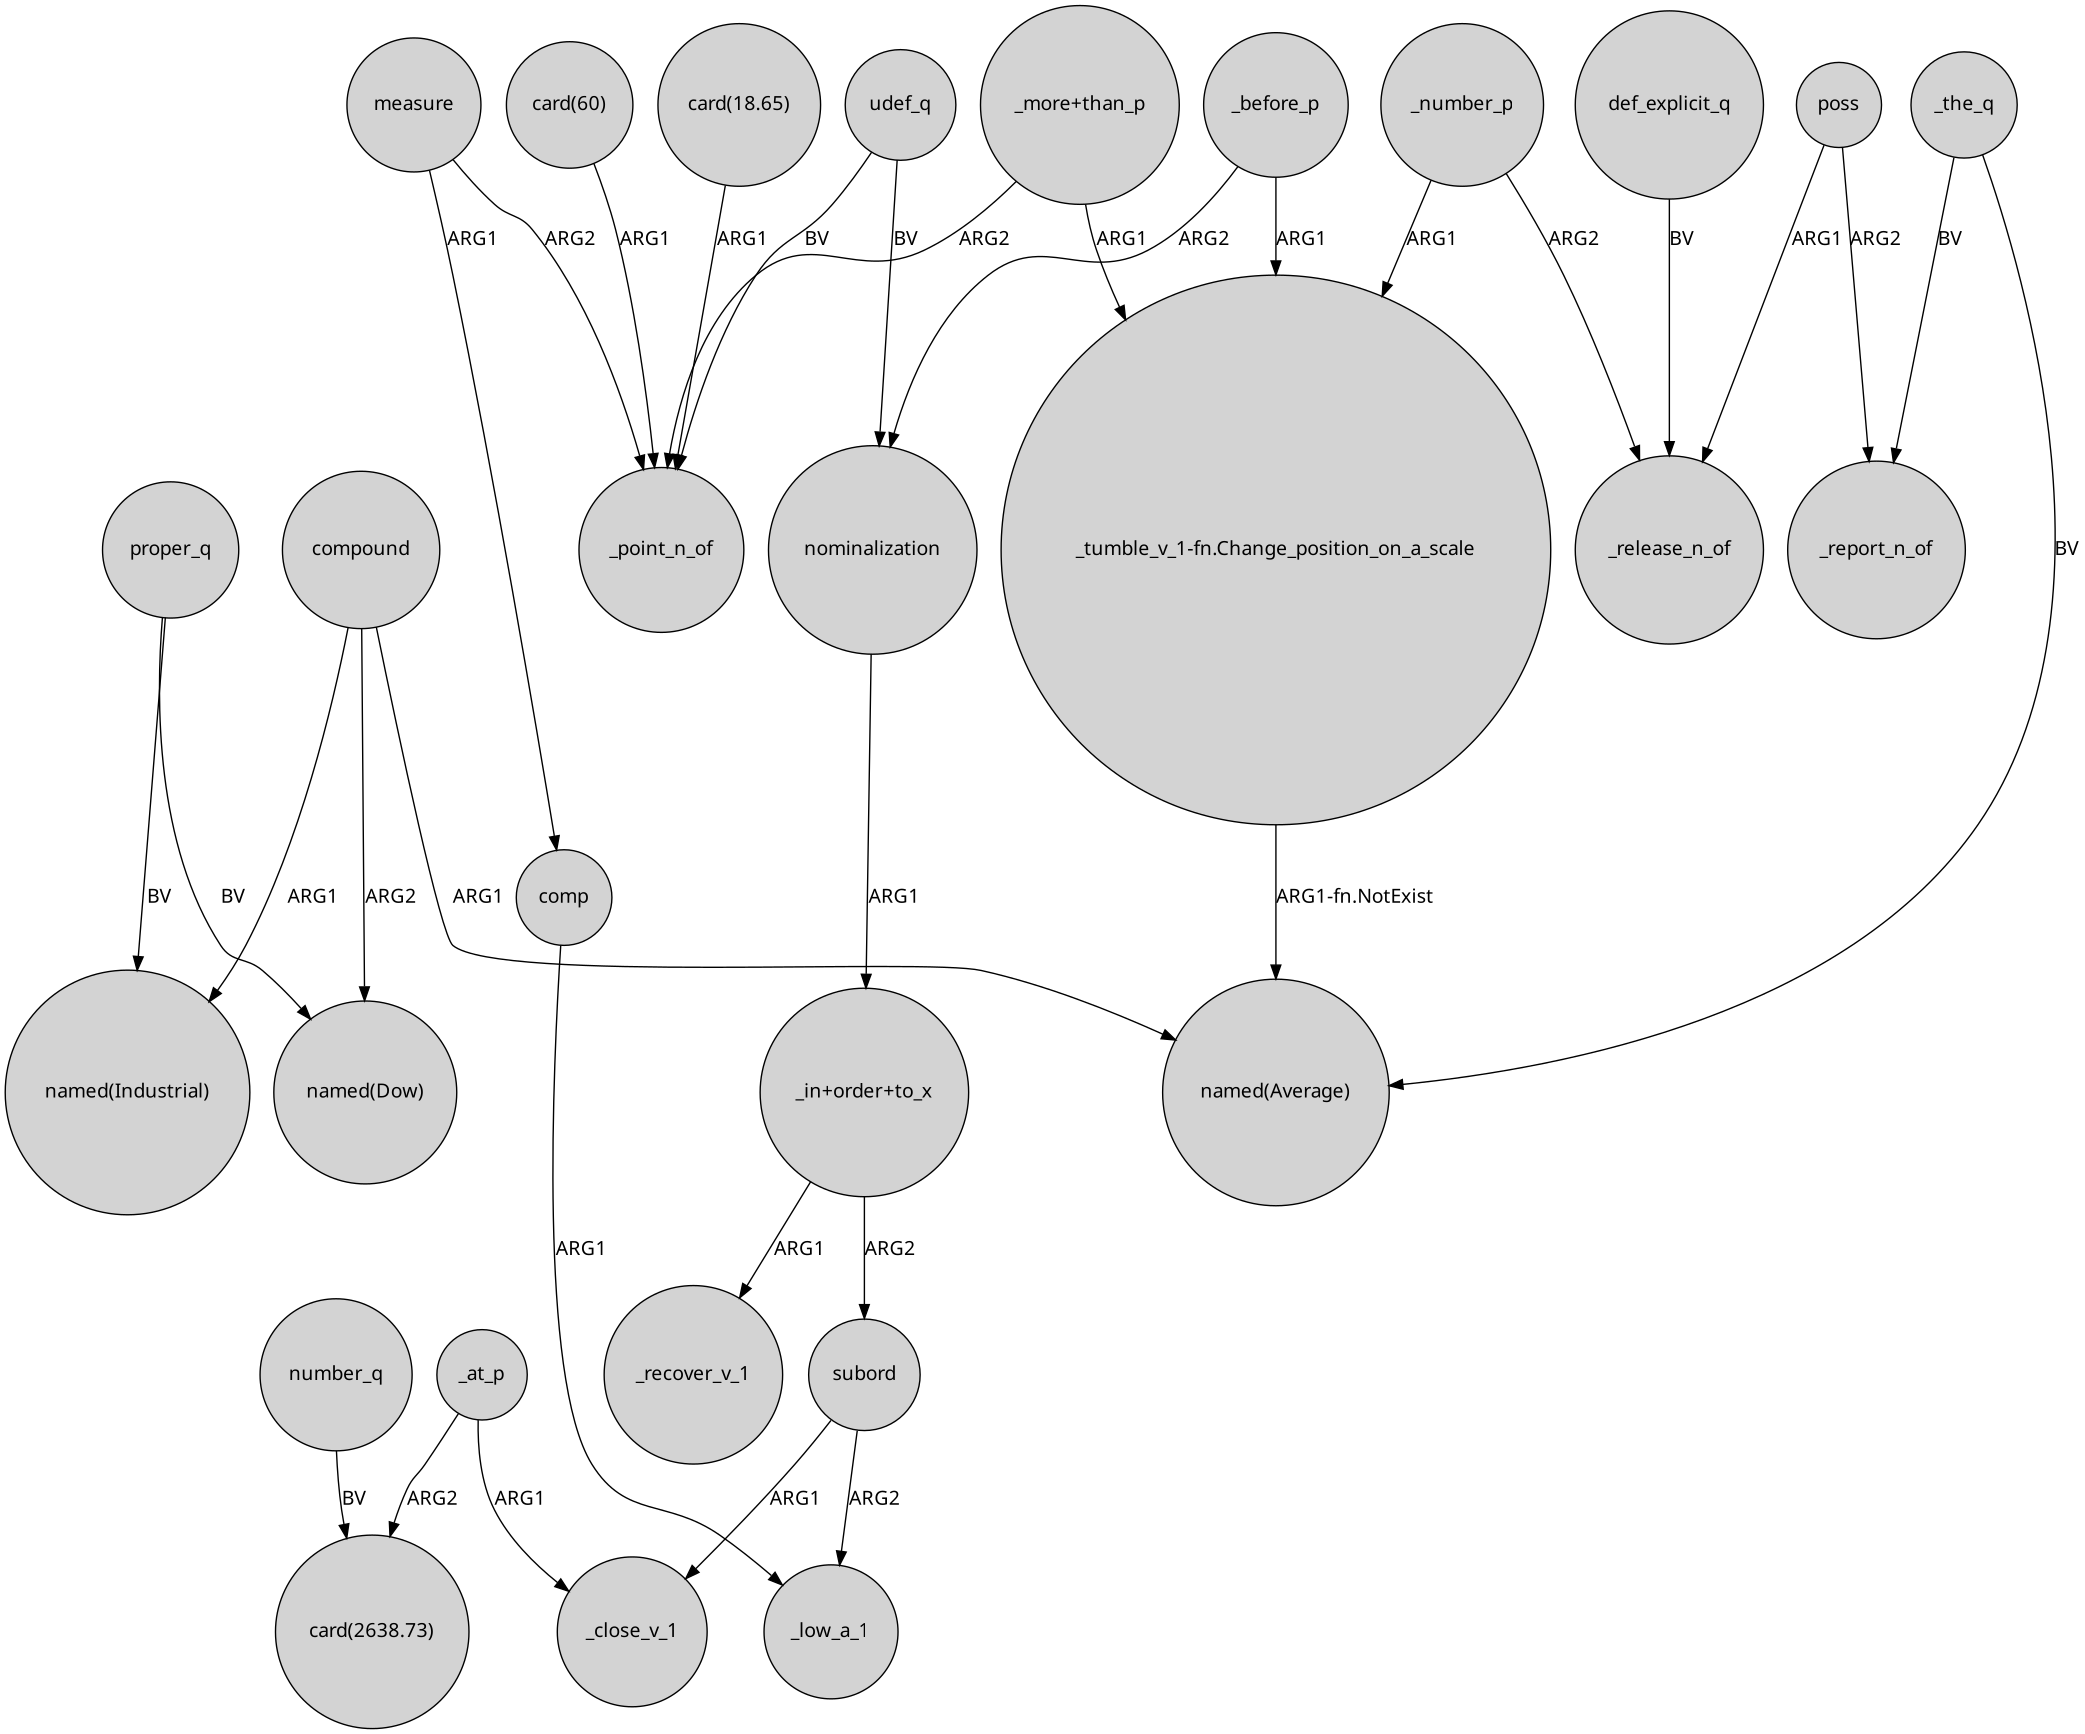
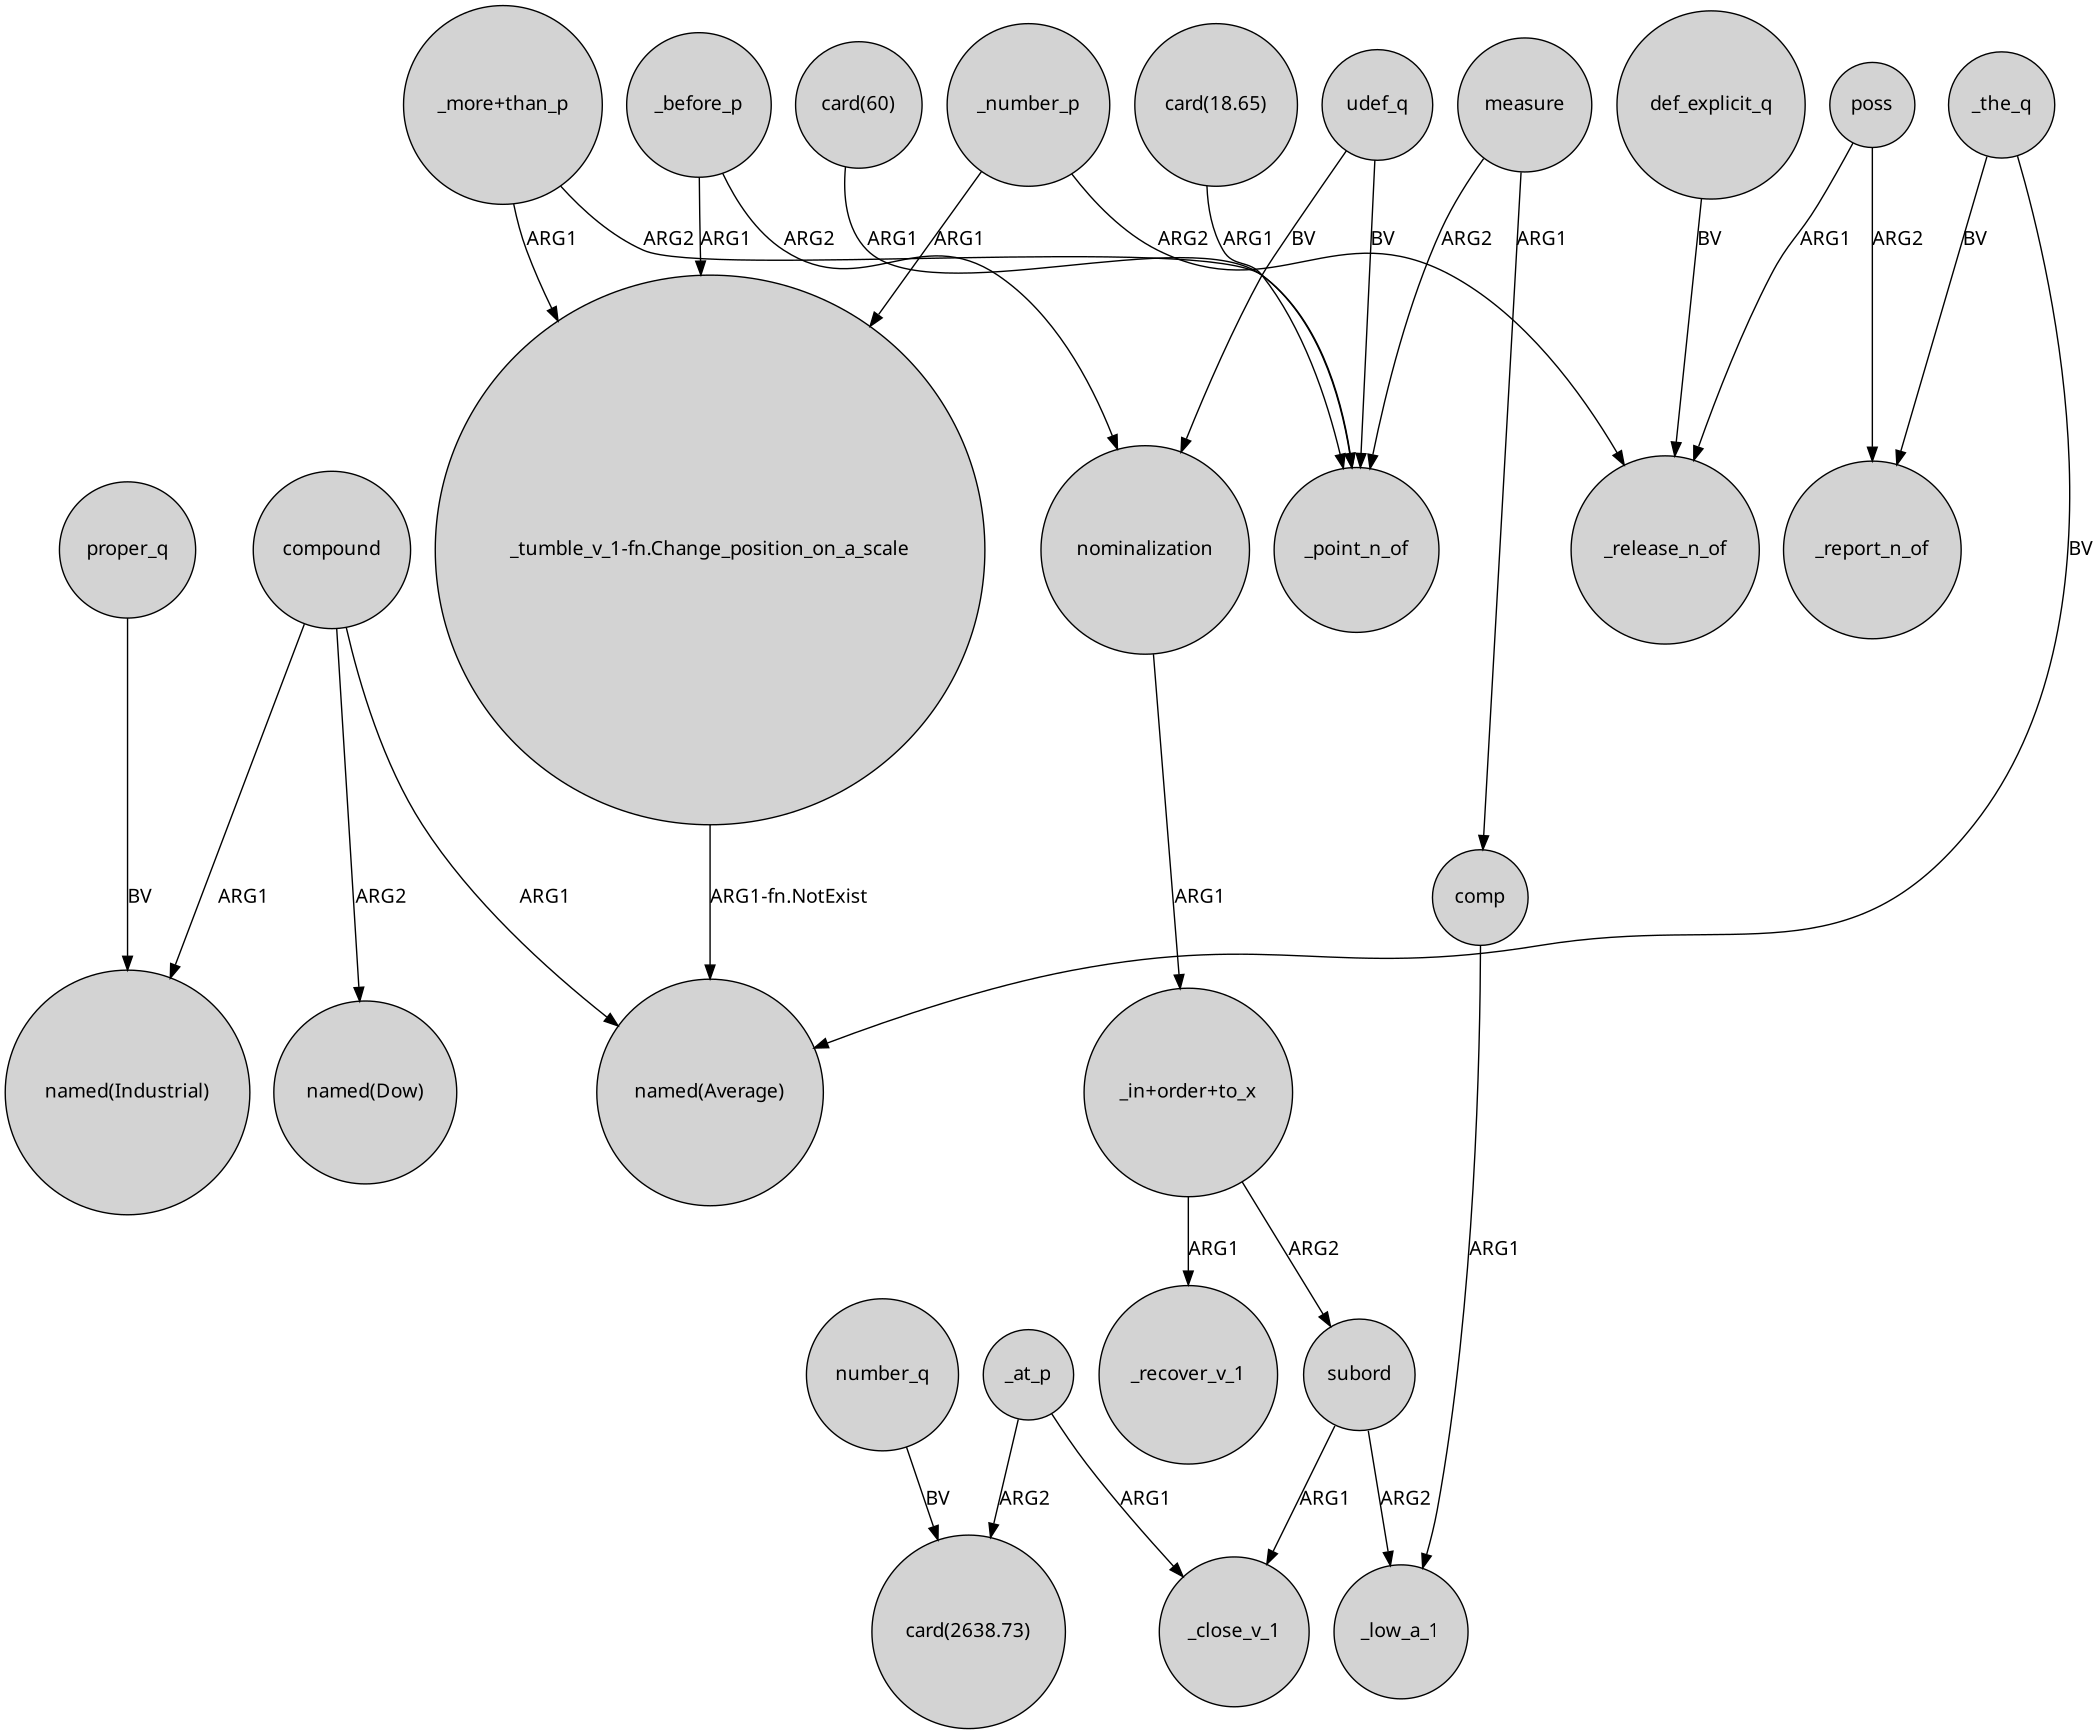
(176, 837) -> none
